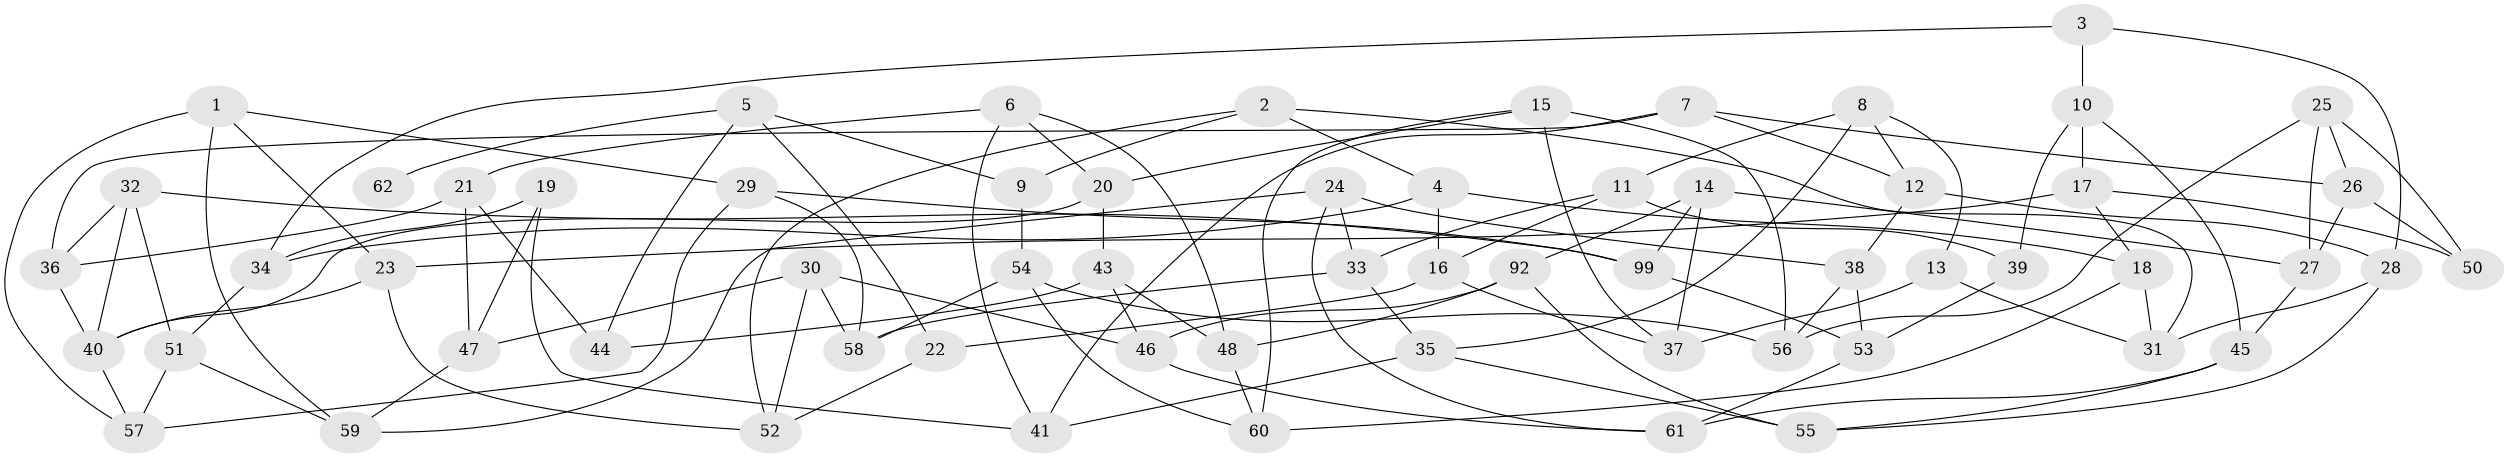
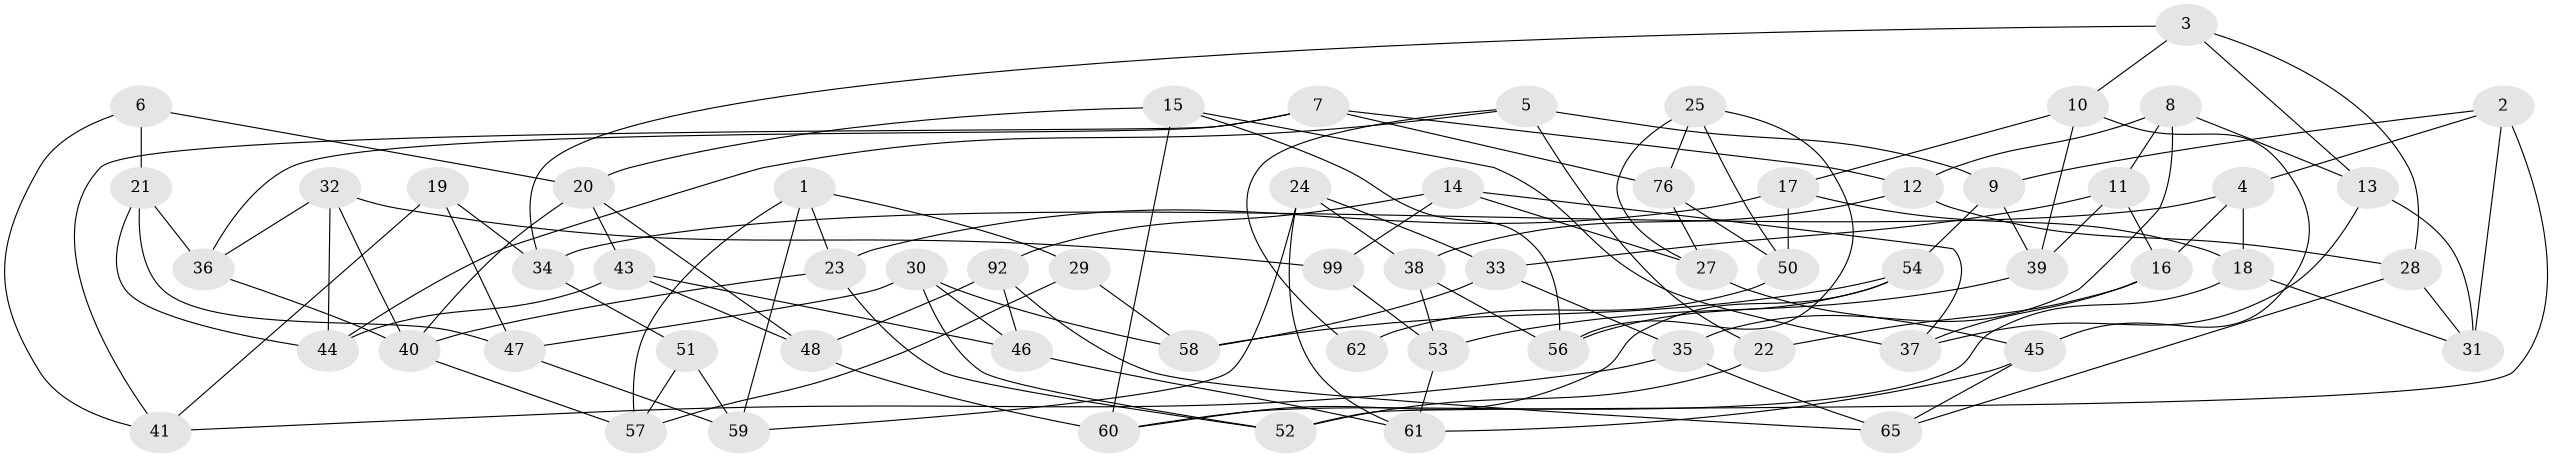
none -> (2277, 106)
(2353, 188) -> (1664, 188)
(1165, 192) -> (702, 273)
(1198, 219) -> none
none -> (2017, 231)
(153, 269) -> (329, 269)
none -> (1573, 310)
(1806, 432) -> (1891, 432)
